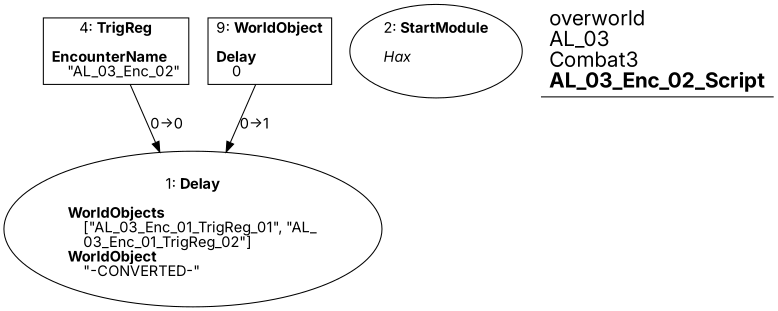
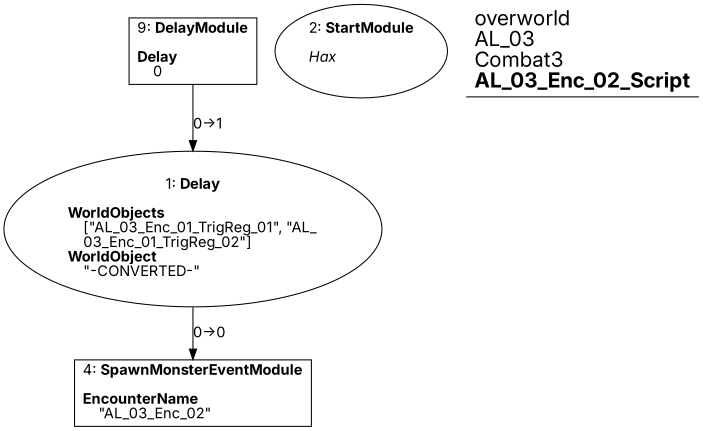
(125, 28) -> (202, 370)
(279, 28) -> (202, 28)
(143, 113) -> (193, 328)
